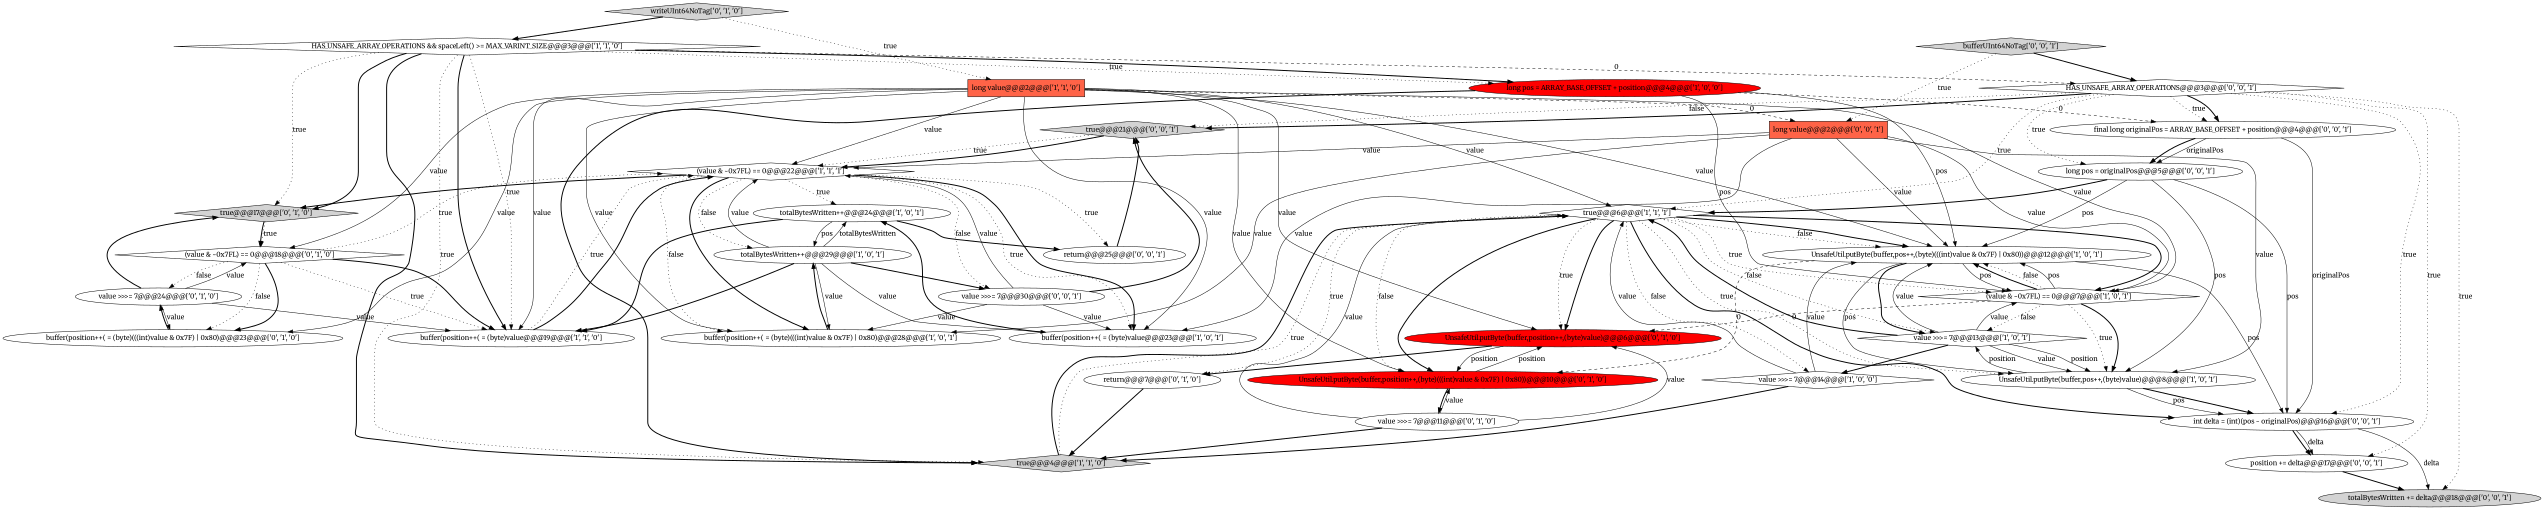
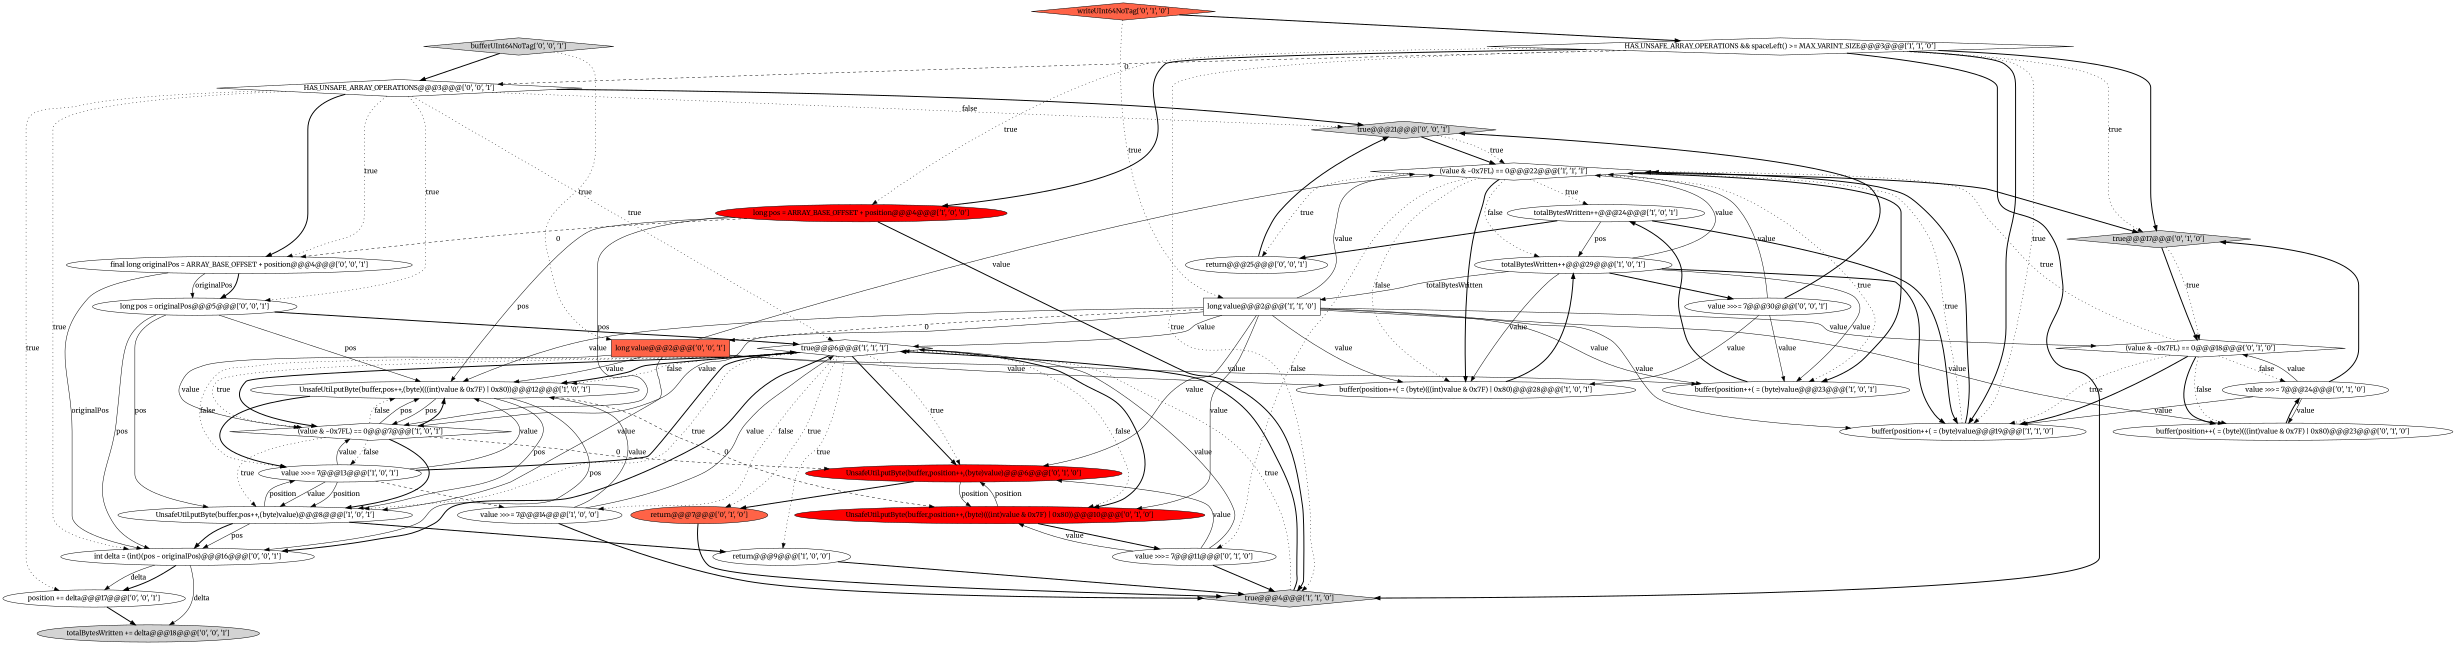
(697, 12) -> (1123, 12)
(1026, 88) -> (1262, 307)
(947, 198) -> (1309, 334)
(2459, 202) -> none
(834, 237) -> (1417, 284)
(1972, 338) -> (340, 473)
(1900, 358) -> (444, 495)
(1152, 380) -> (699, 515)
(1818, 380) -> (540, 515)
none -> (782, 557)
